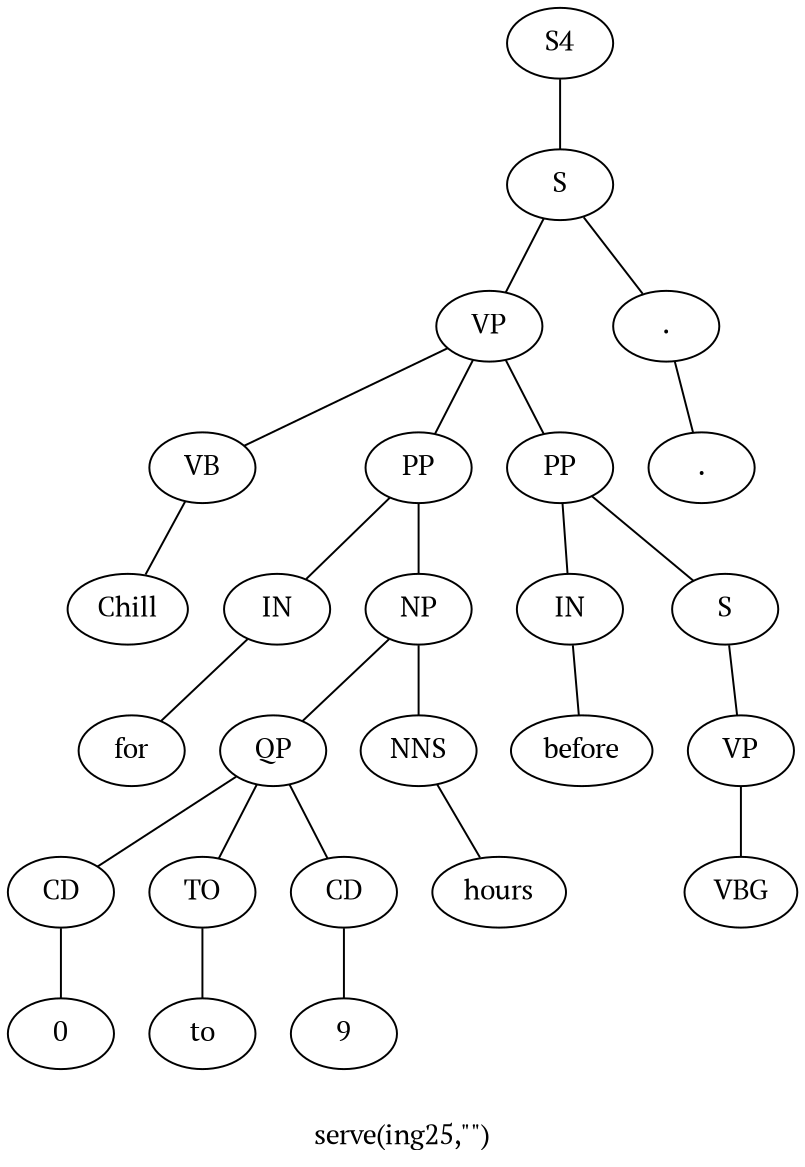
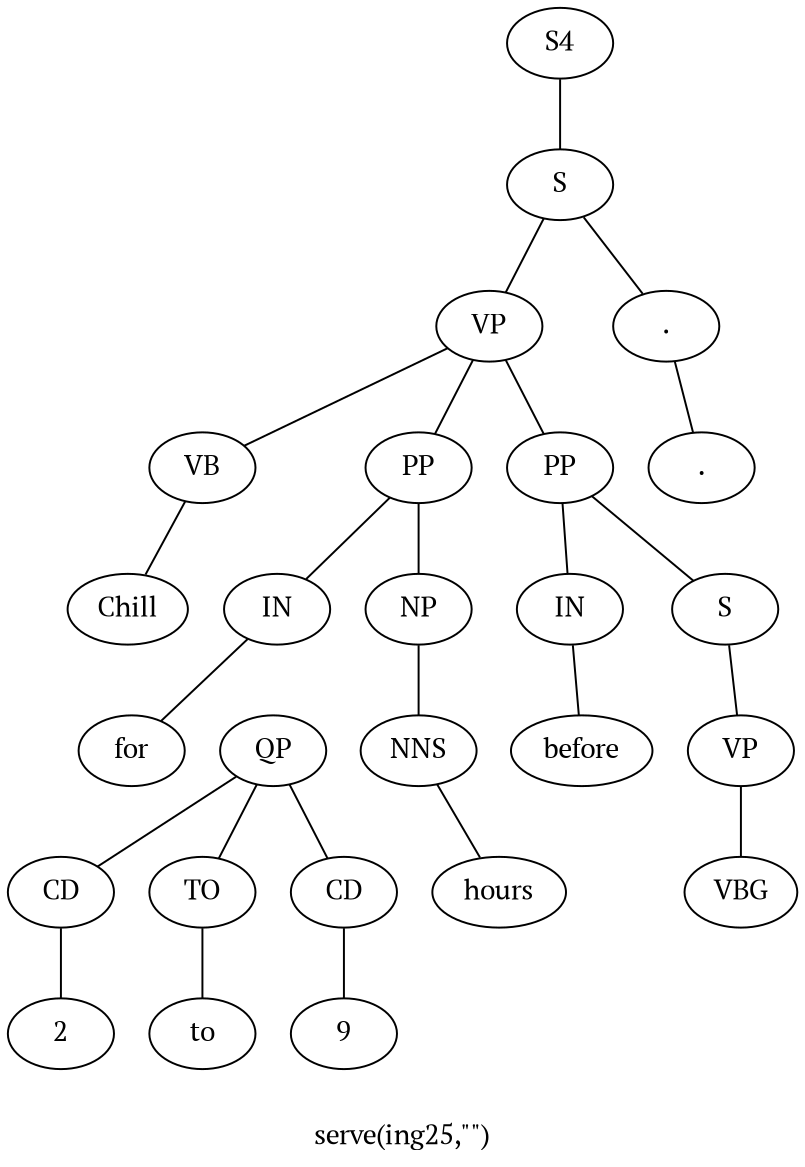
(346, 680) -> none
(61, 1034) -> (61, 1034)
